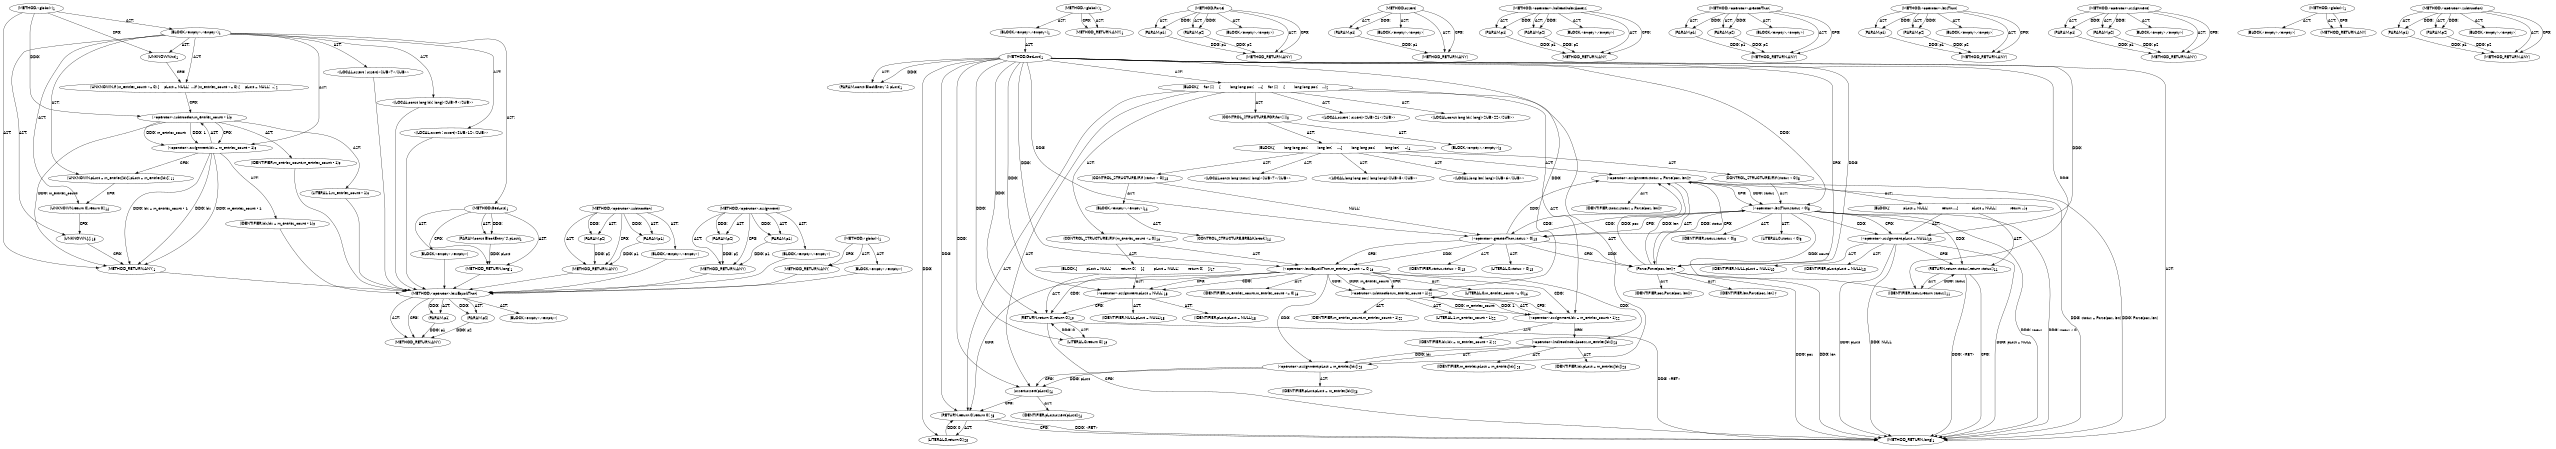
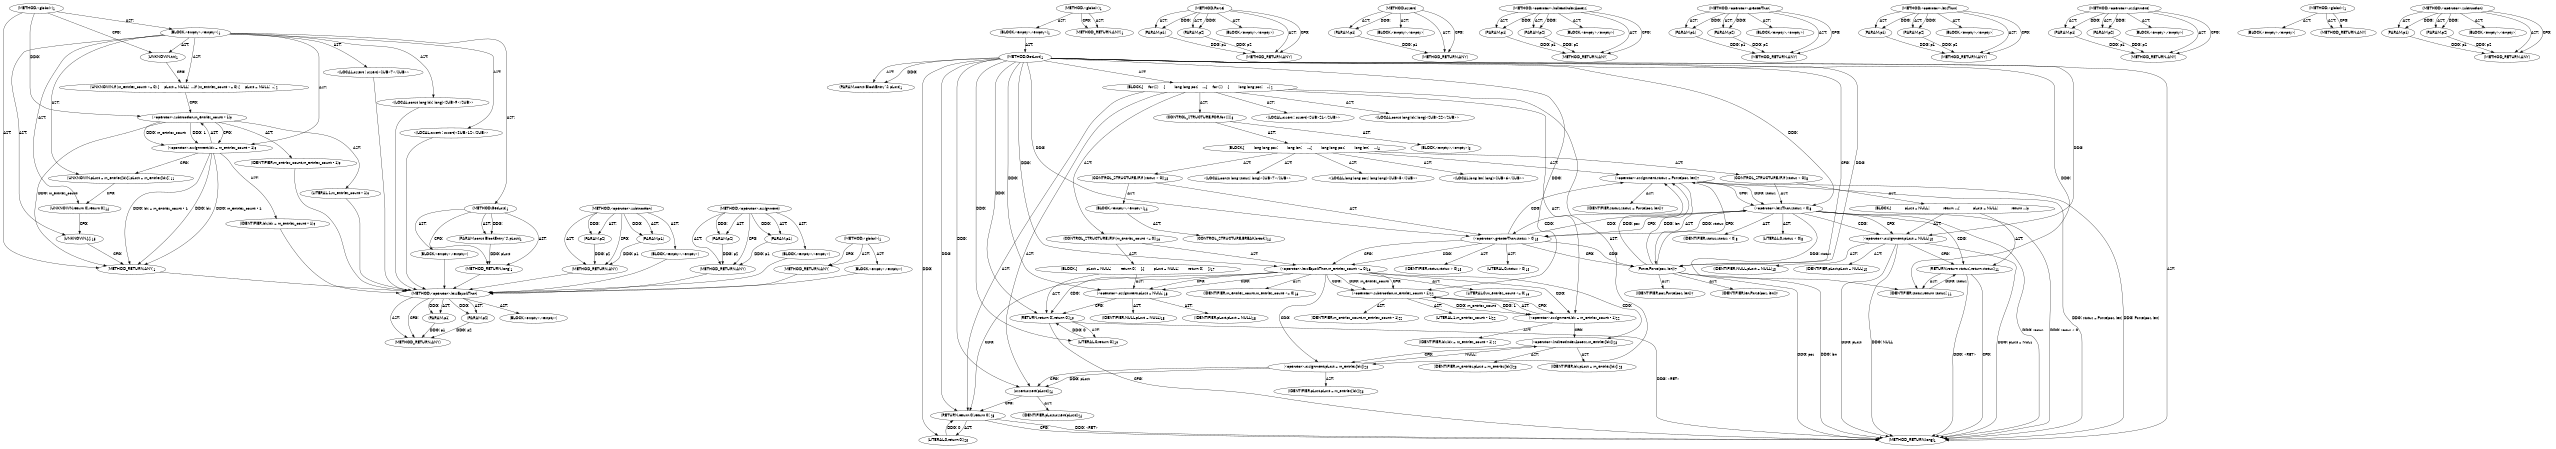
(1355, 209) -> (1354, 209)
(1819, 254) -> (1820, 254)
(1423, 355) -> (1429, 355)
(1467, 355) -> (1472, 355)
